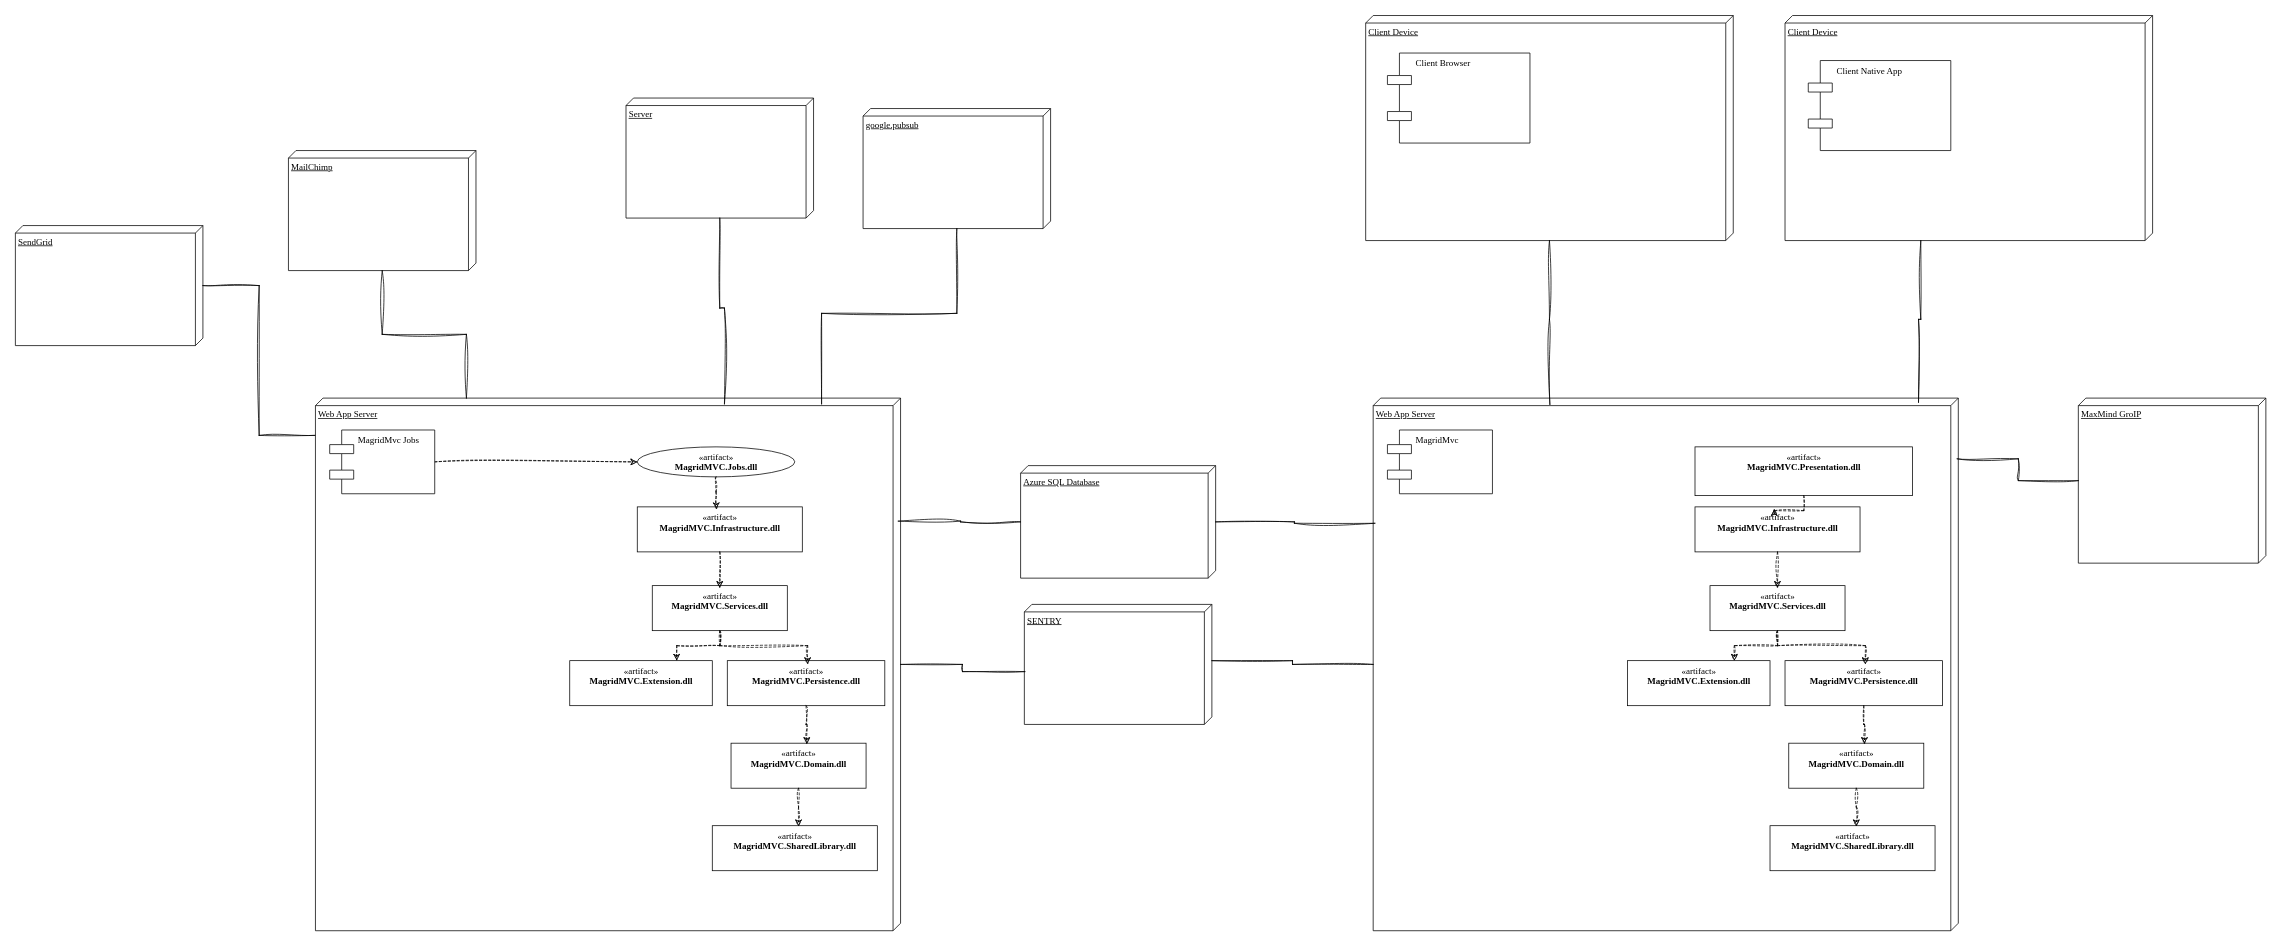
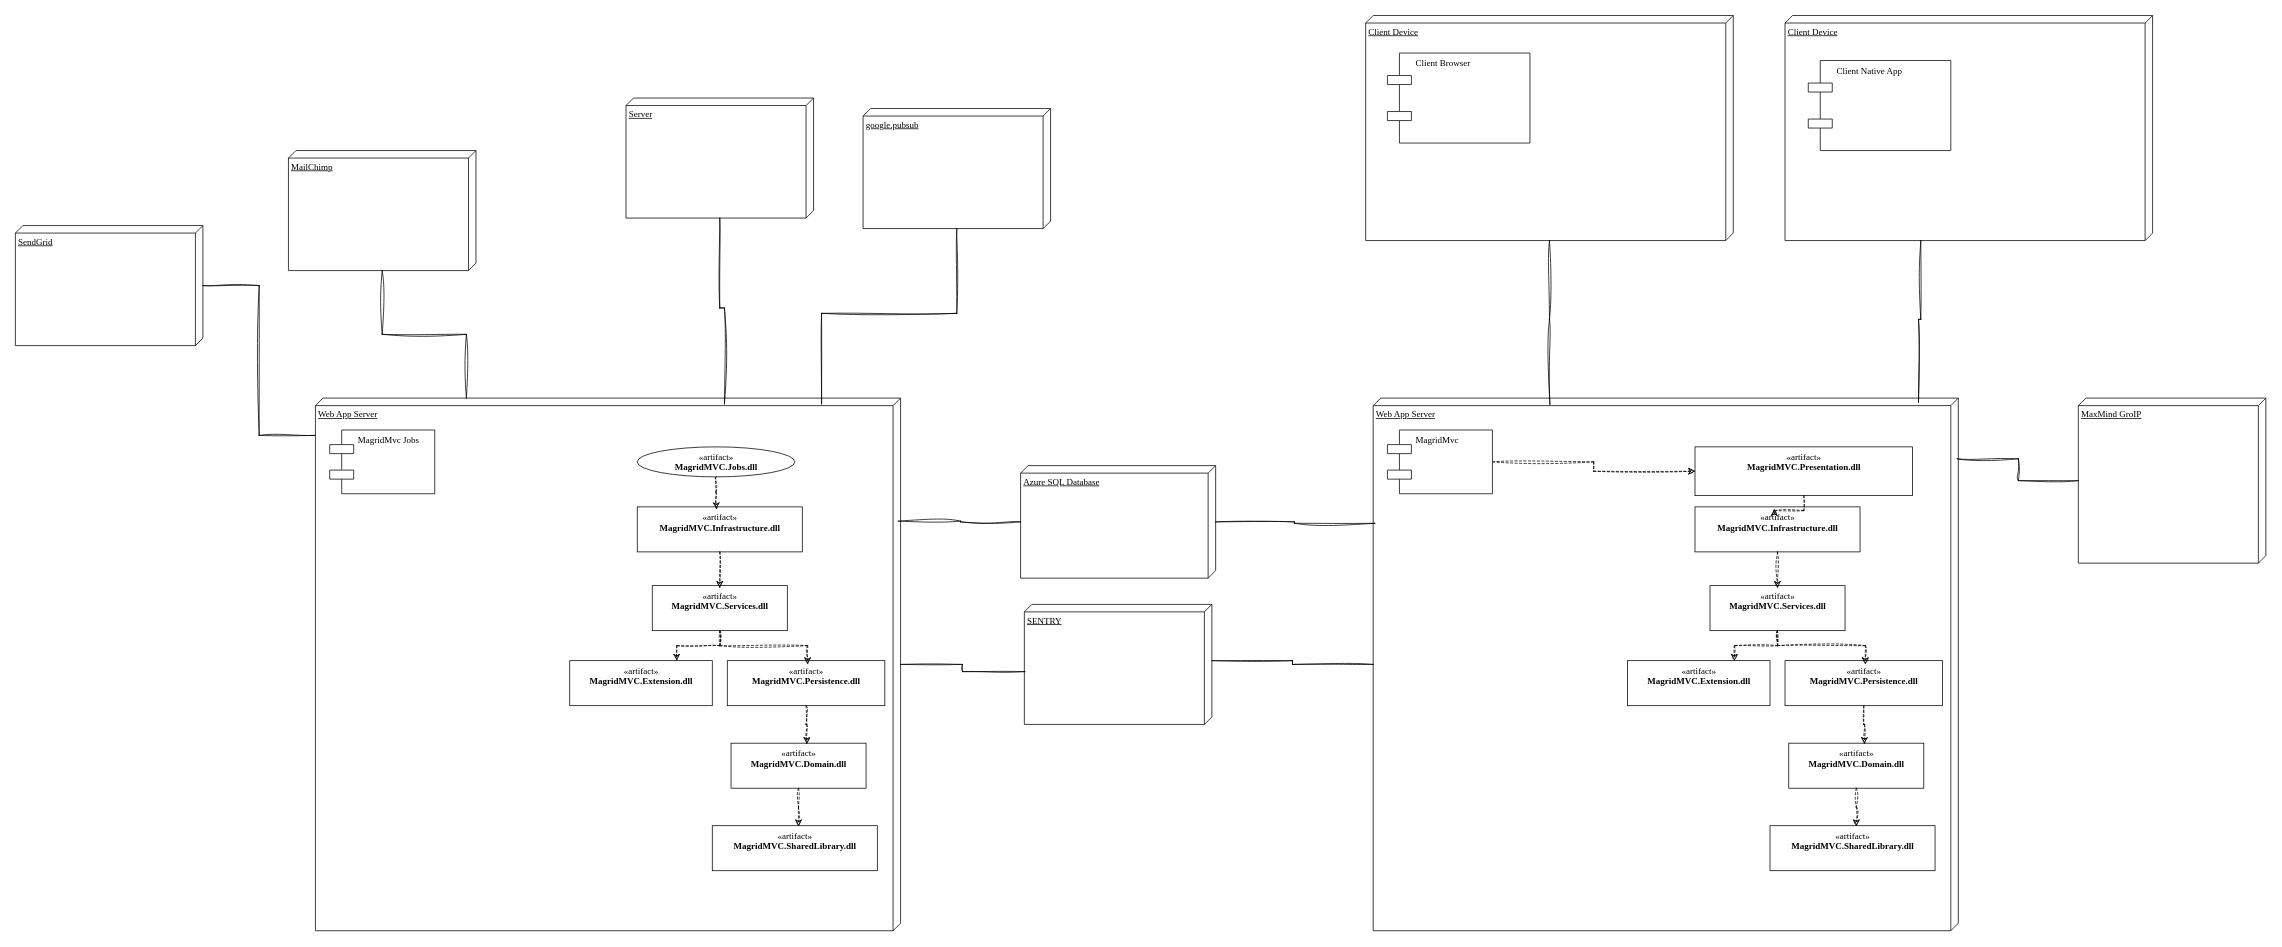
(533, 462) -> none
none -> (1593, 464)
